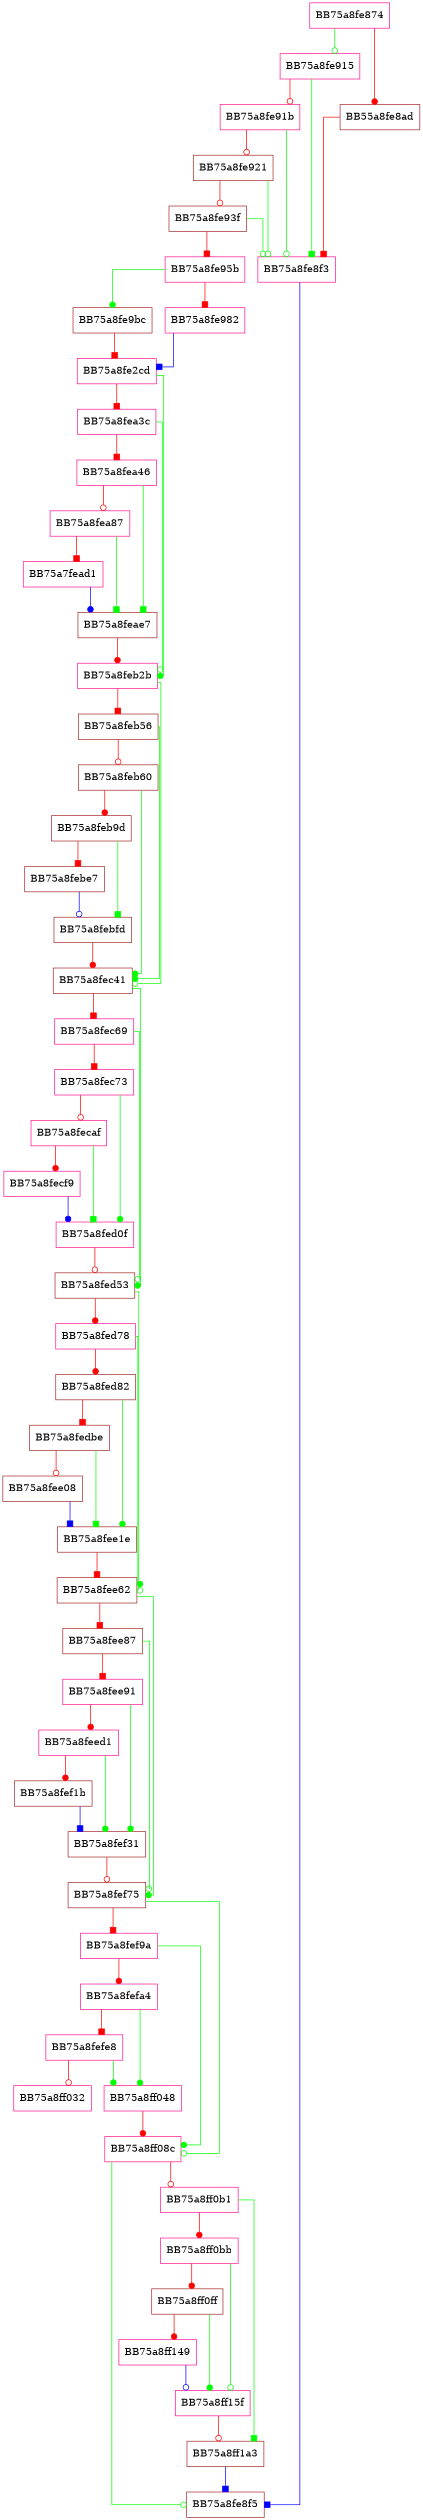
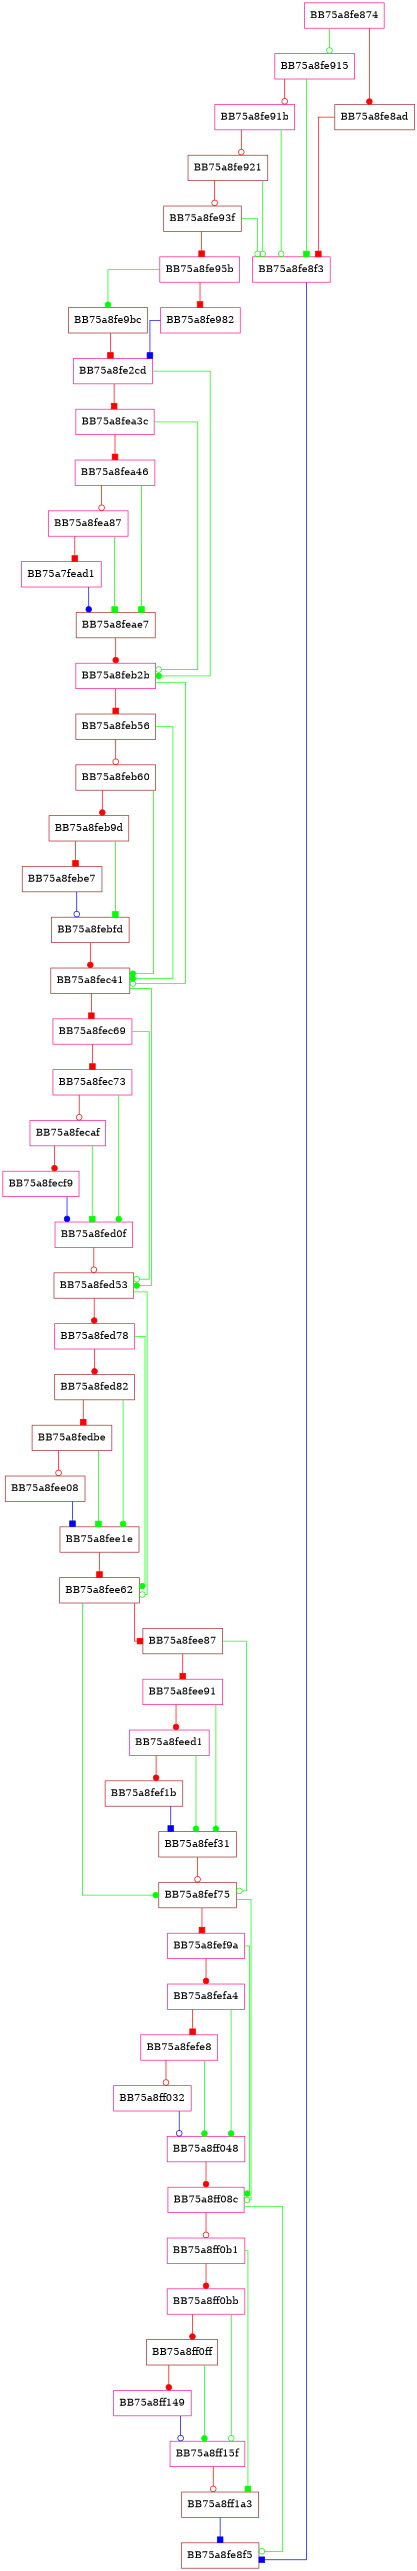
(380, 117) -> (375, 117)
none -> (179, 2121)
